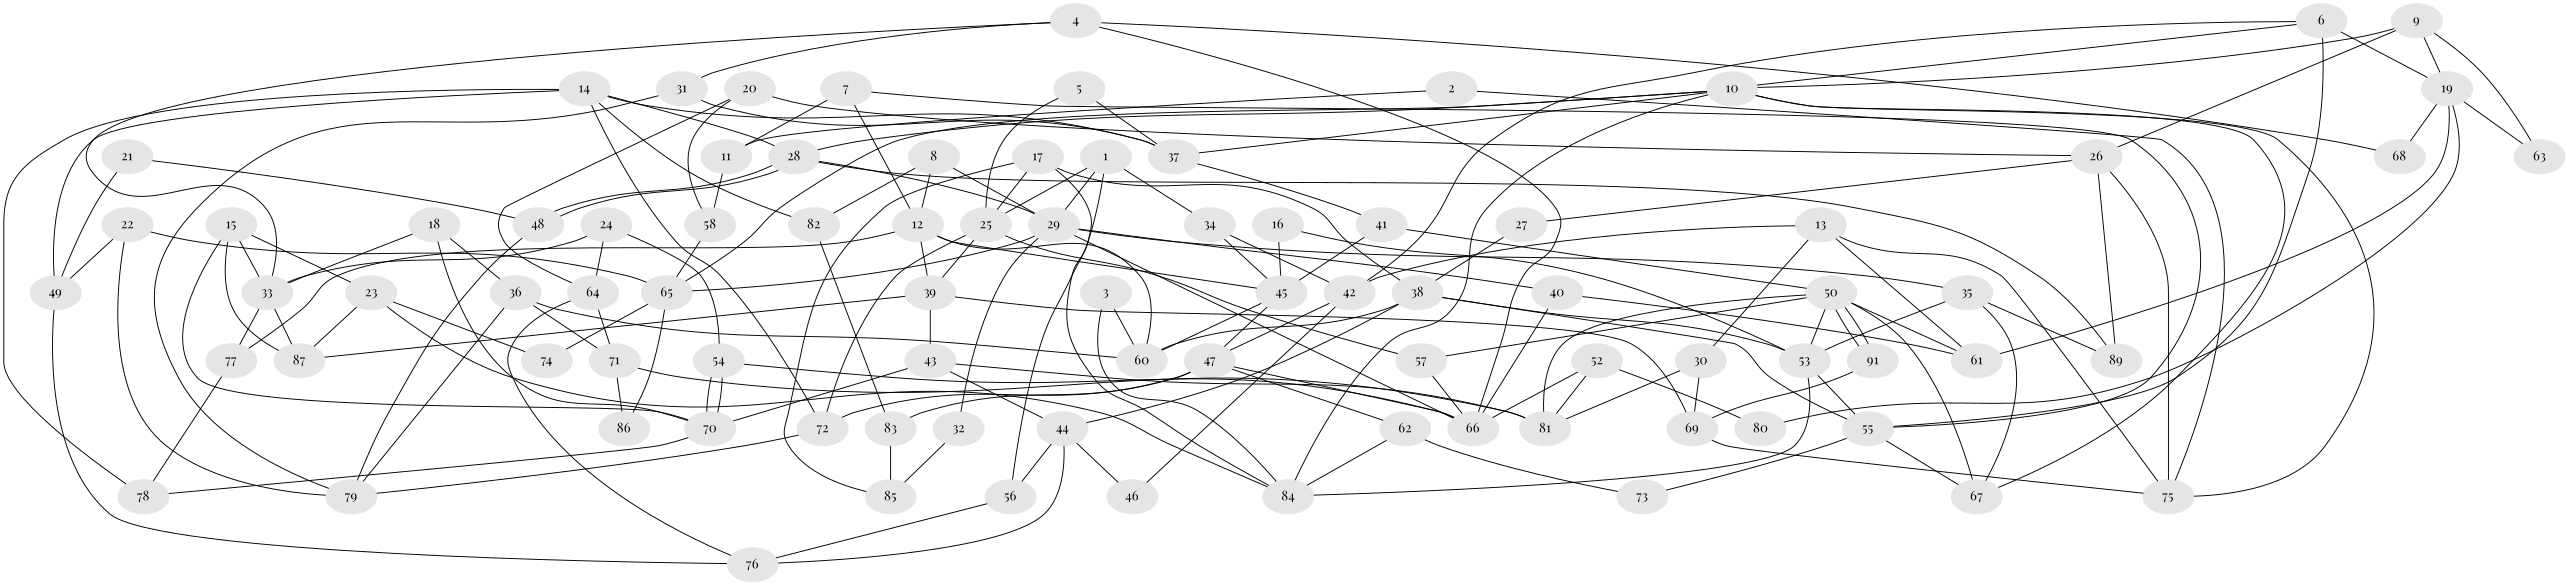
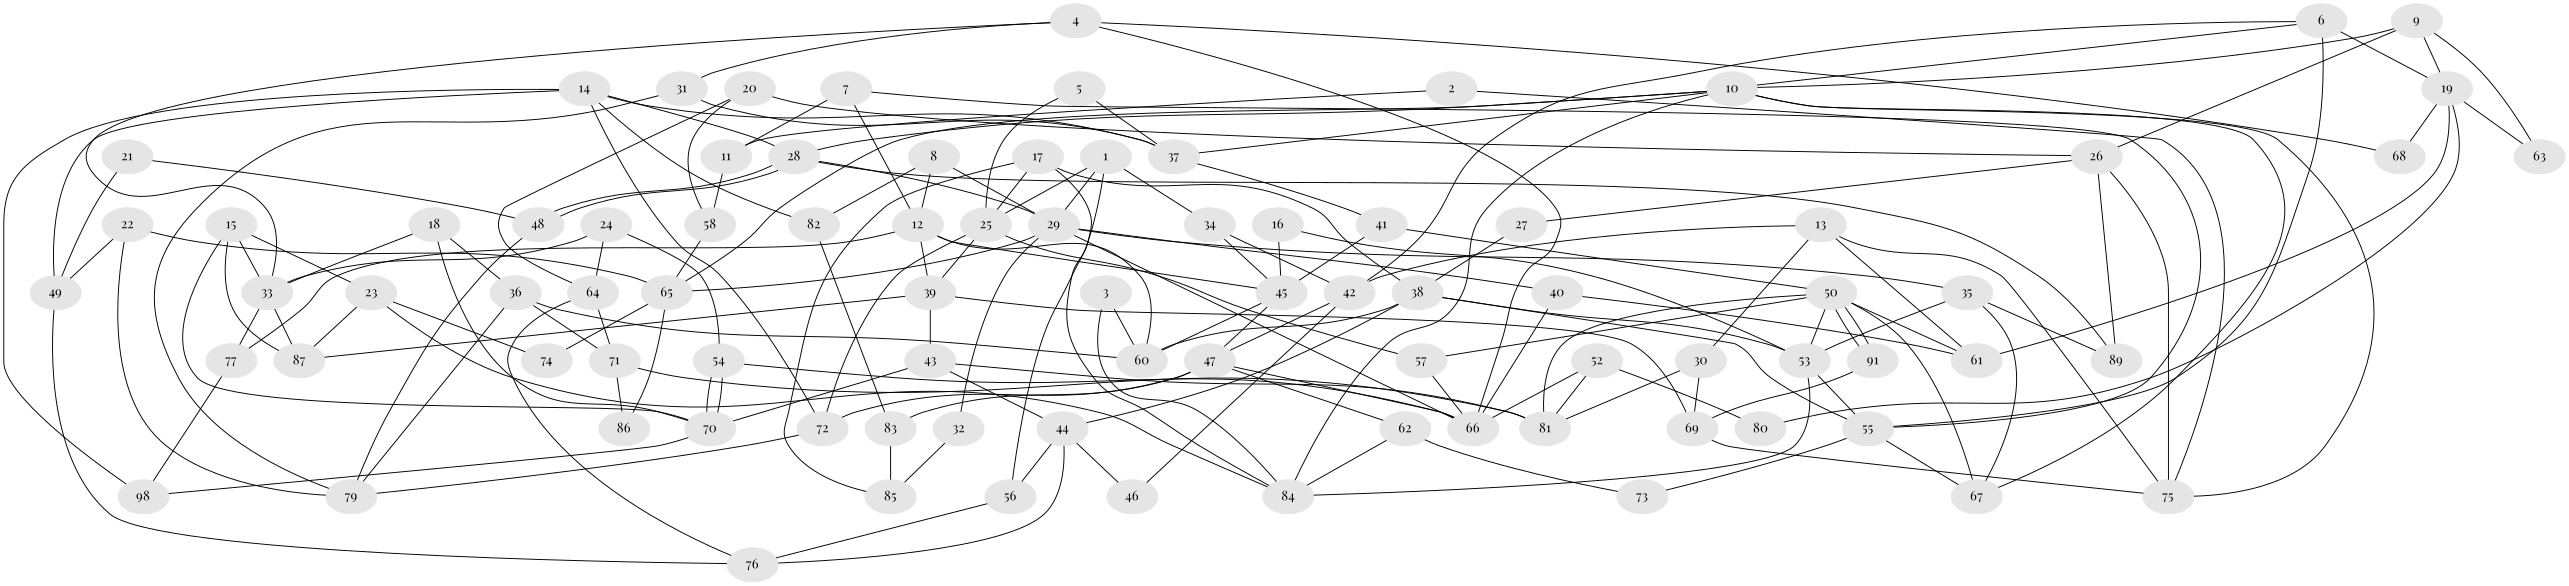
(144, 497) -> (144, 497)
